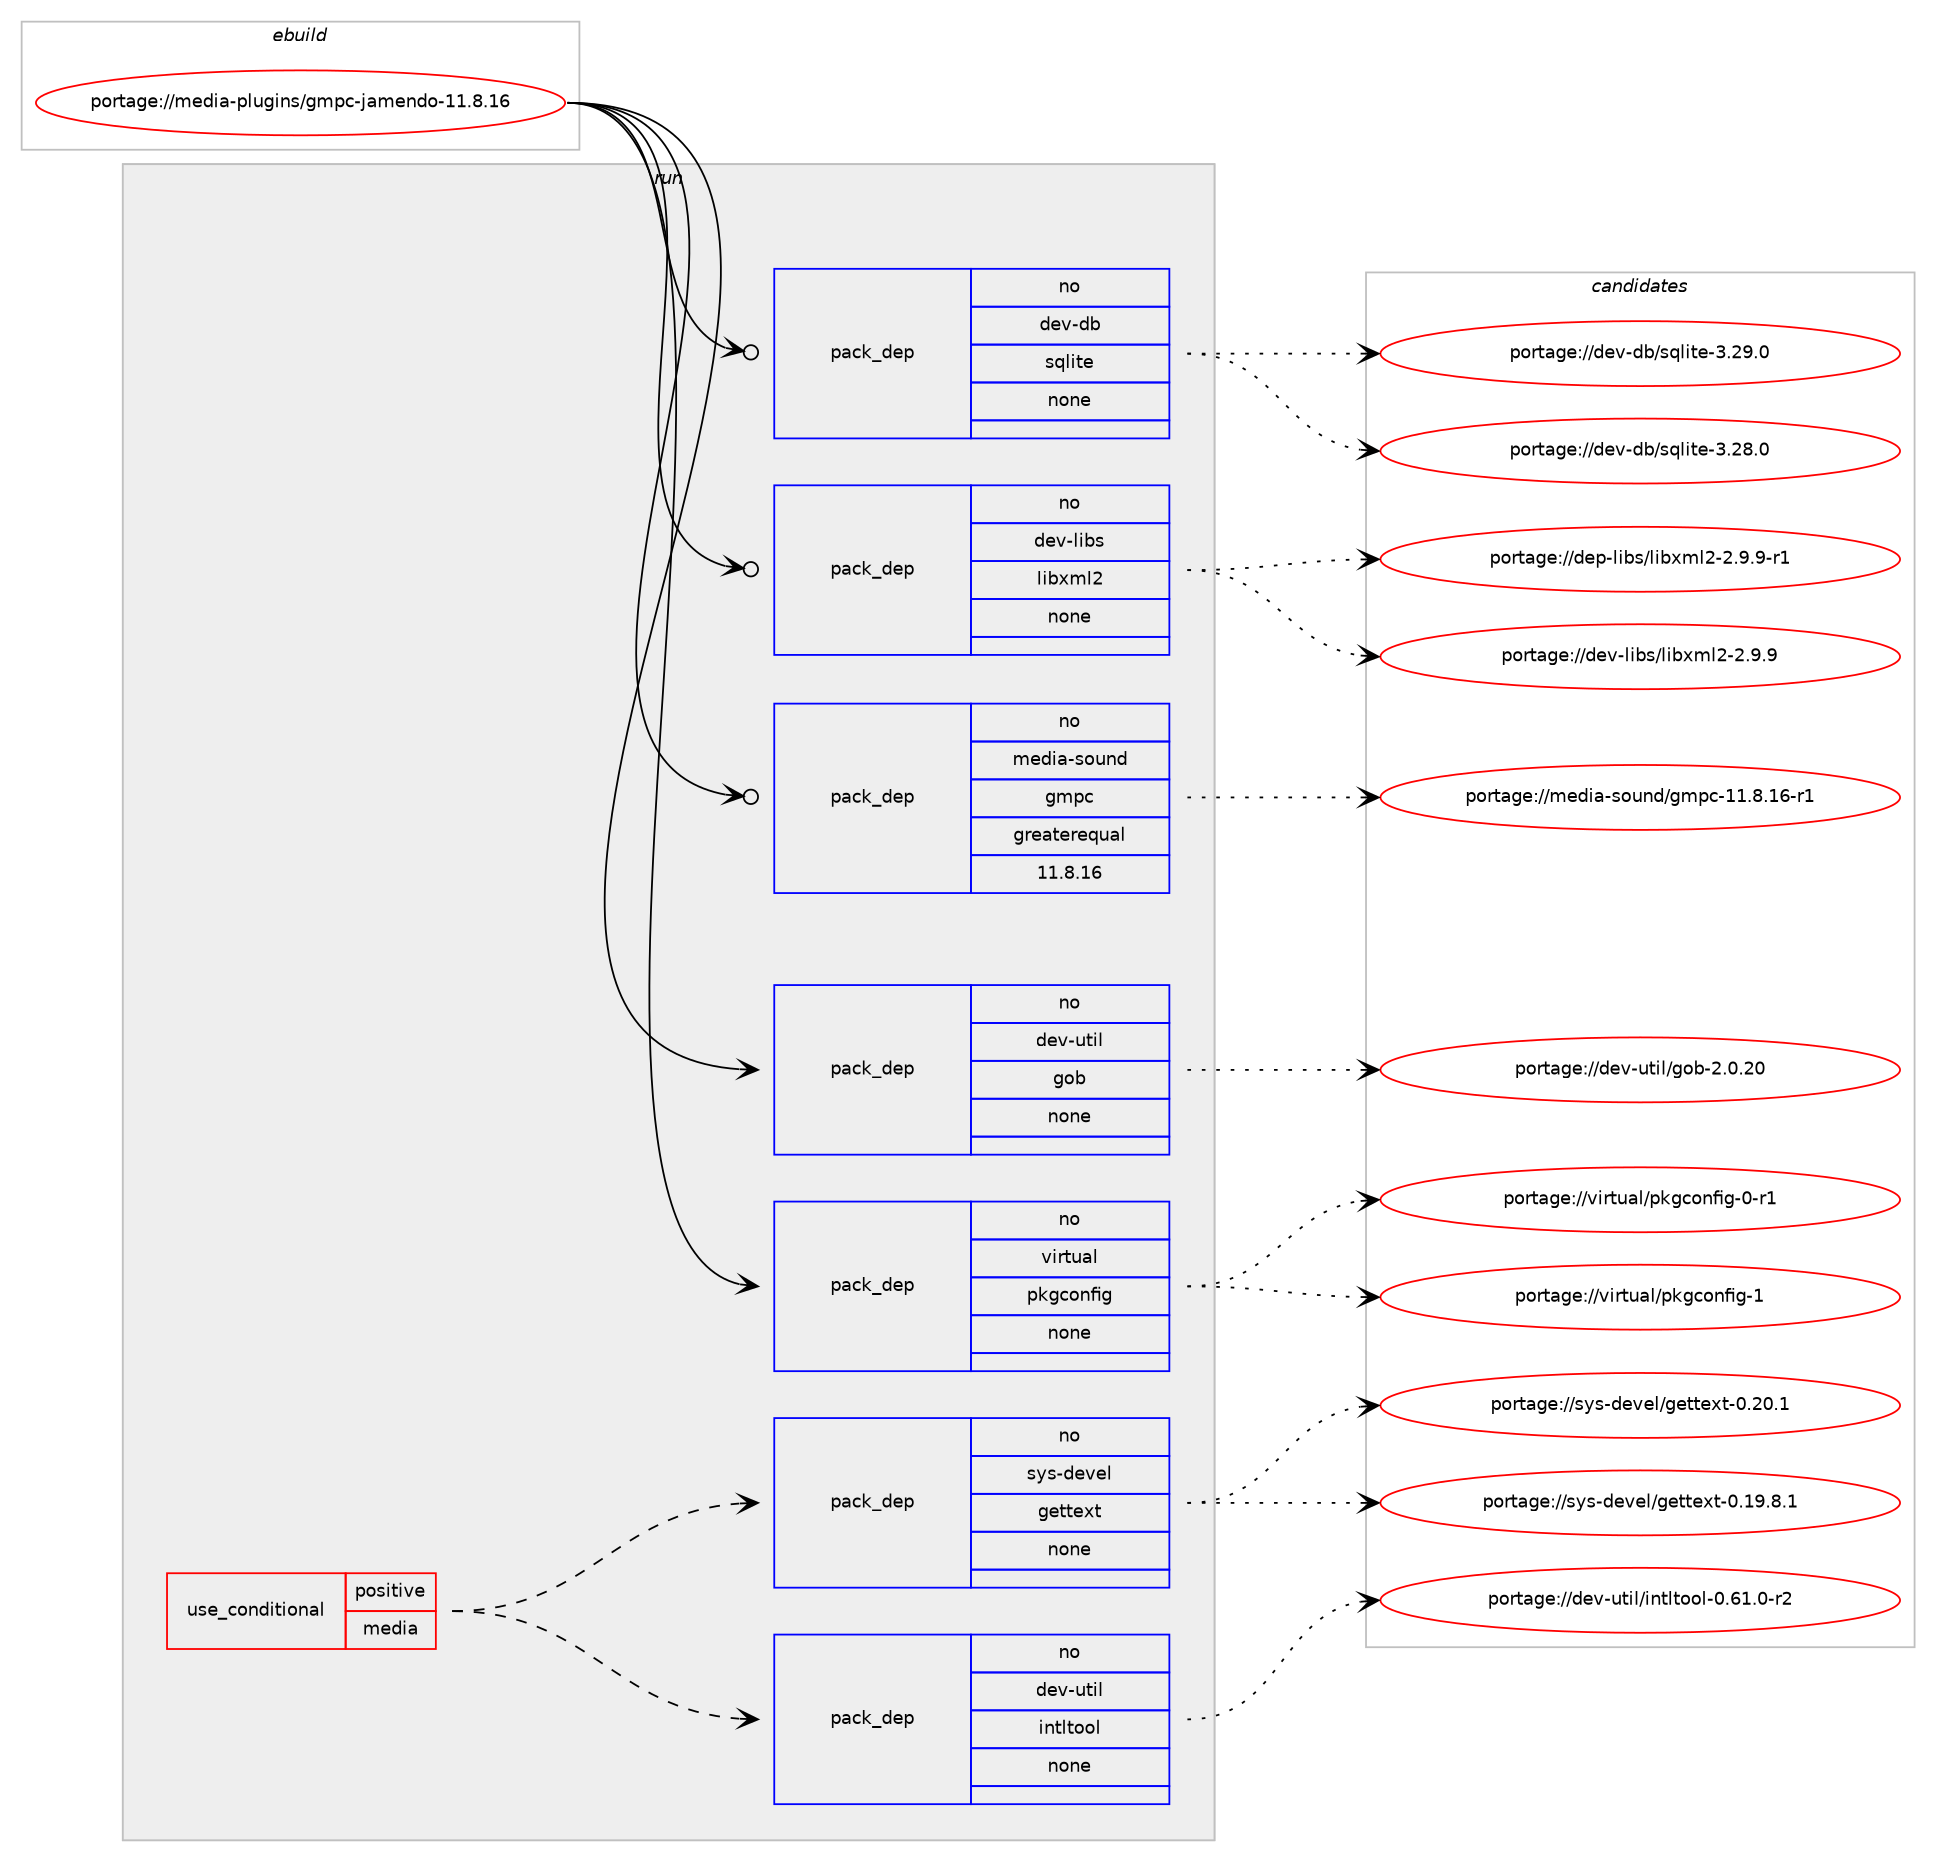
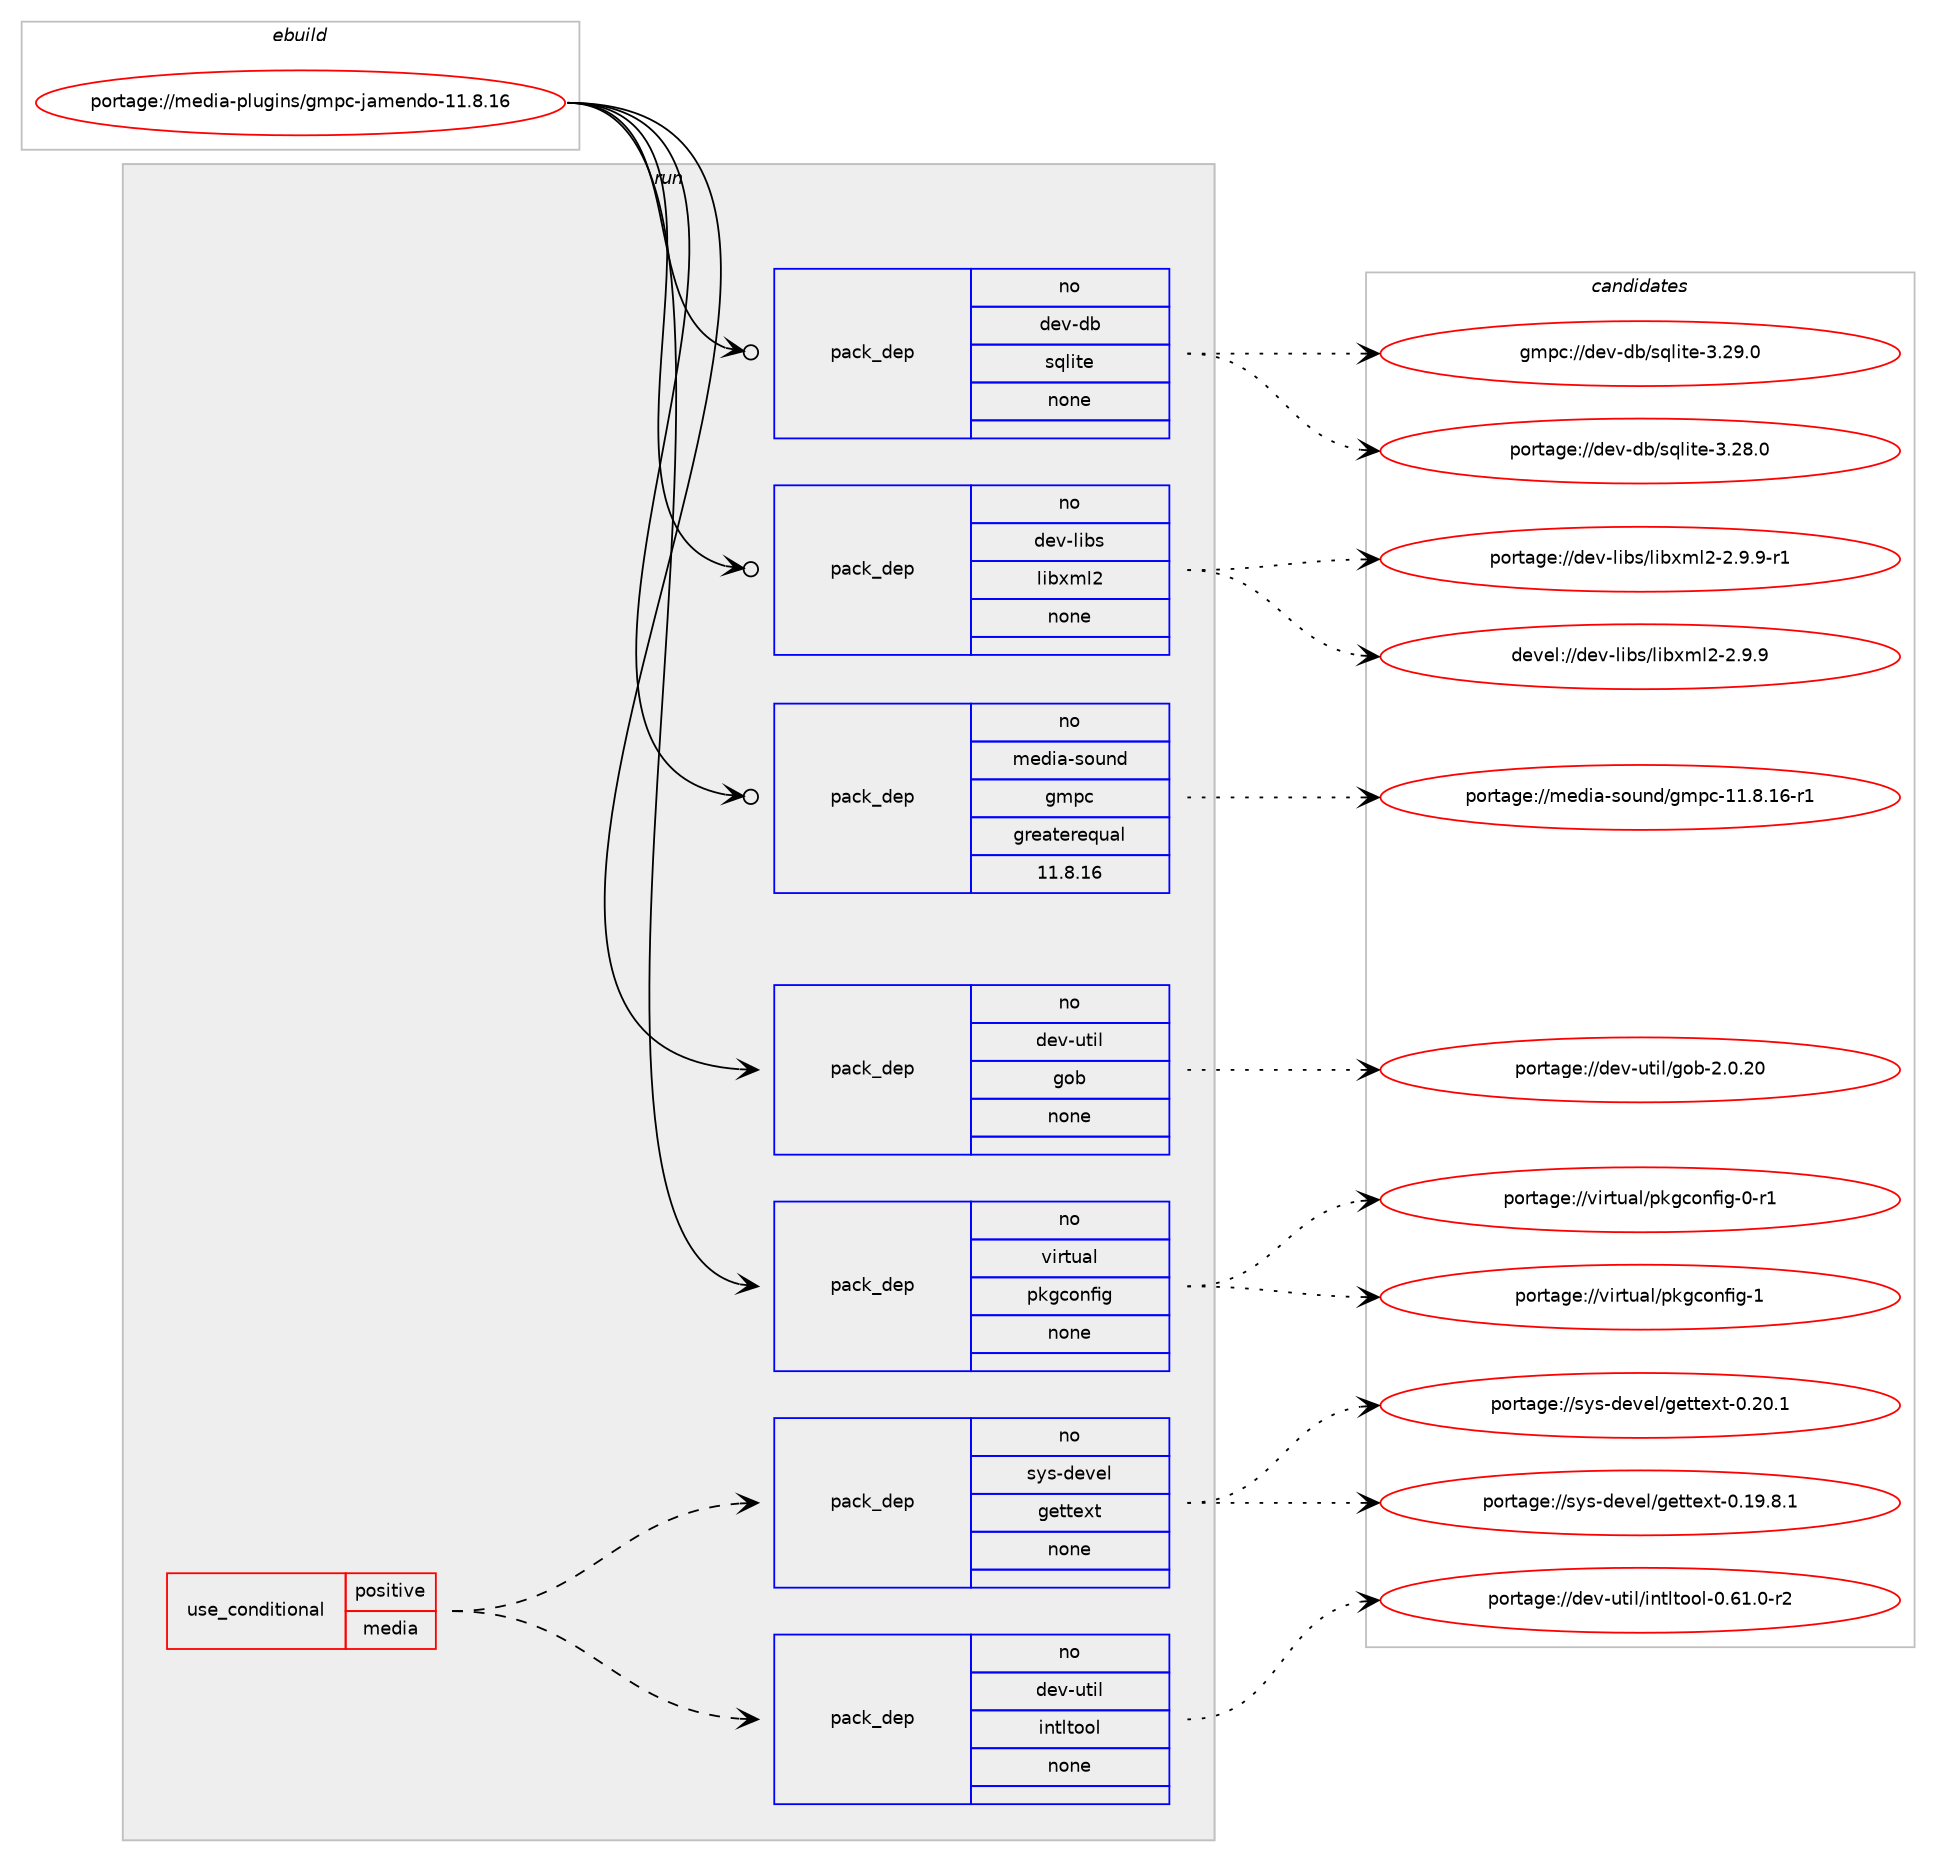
(1640, 354) -> (1640, 354)
(1640, 559) -> (1640, 559)
(1640, 657) -> (1640, 657)
